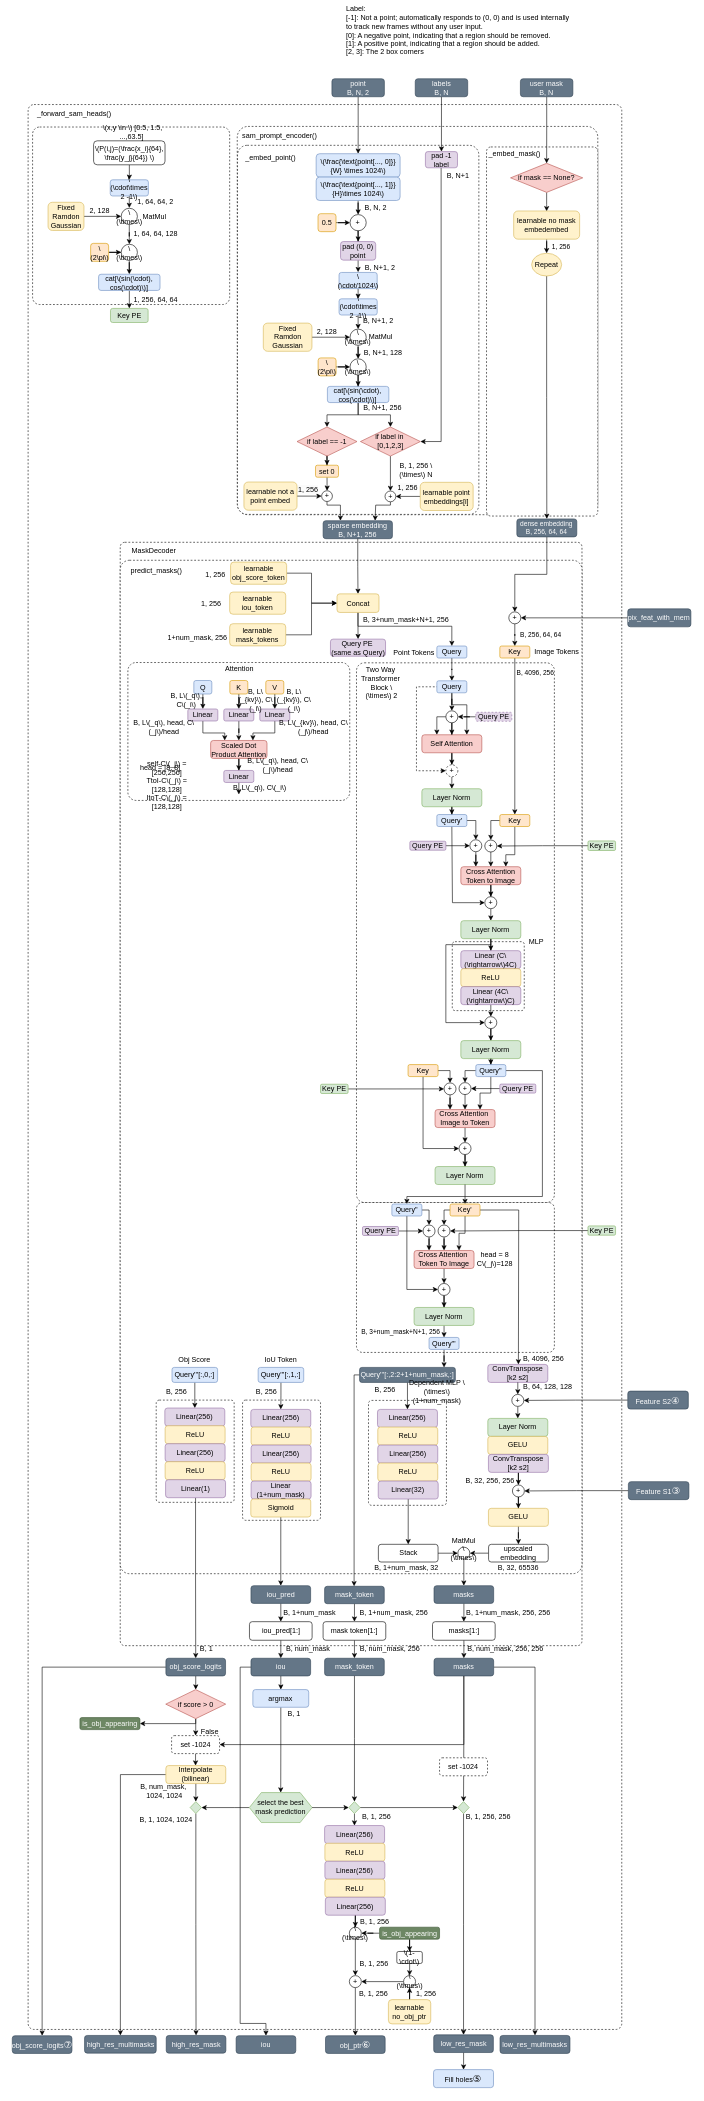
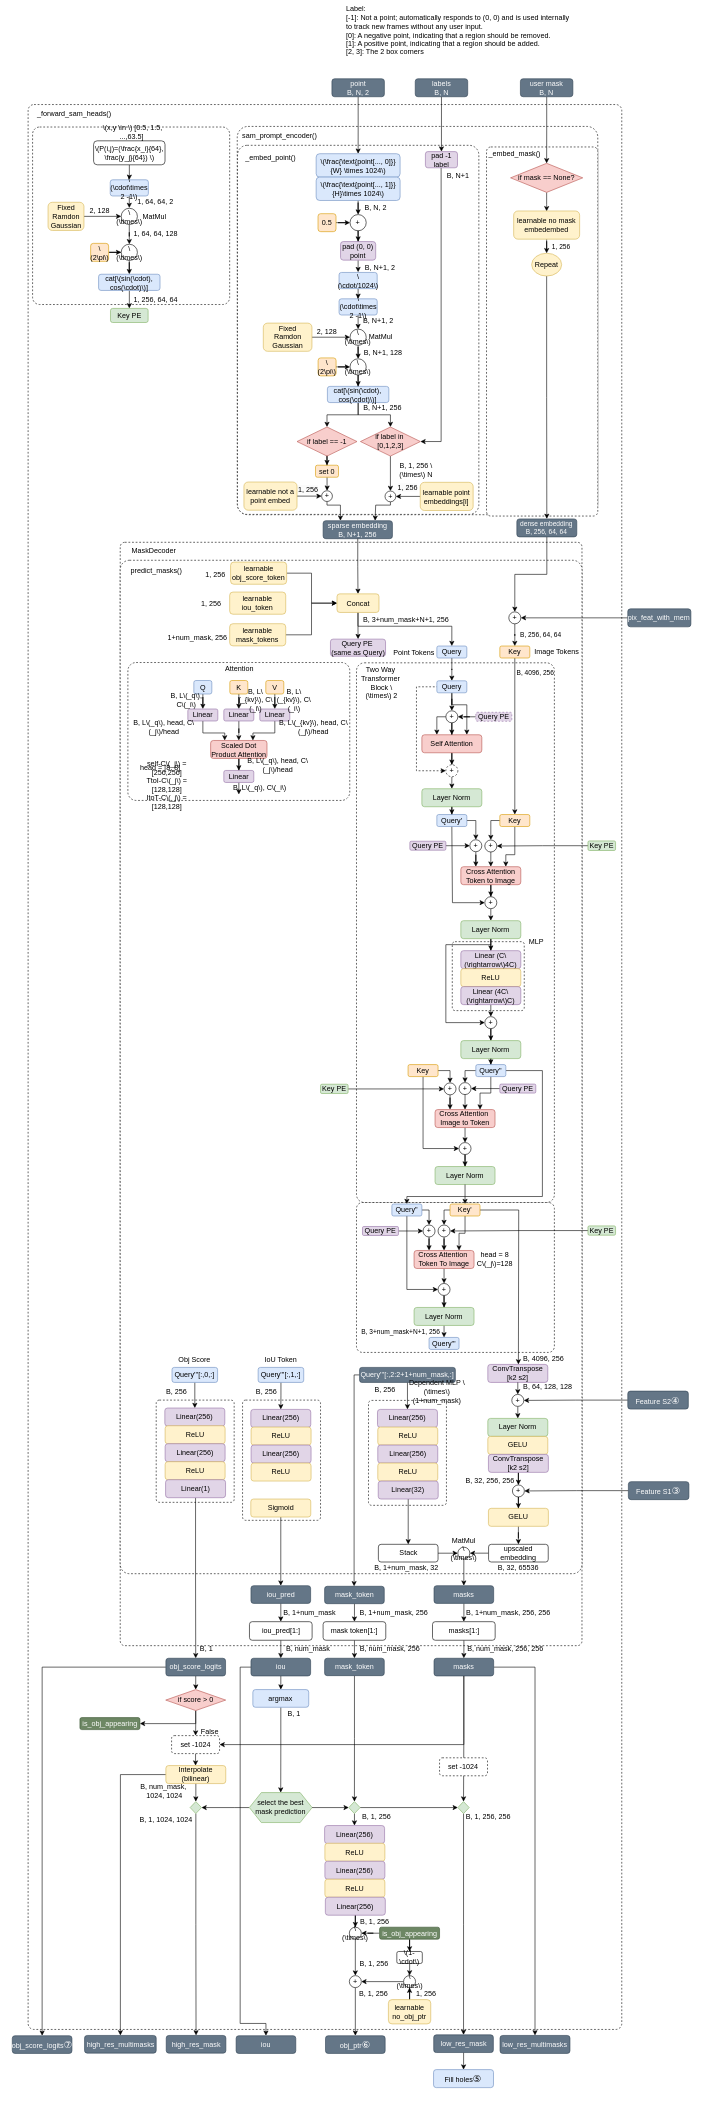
(444, 1360) -> none
(281, 1490) -> none
(196, 1705) -> (196, 1701)
